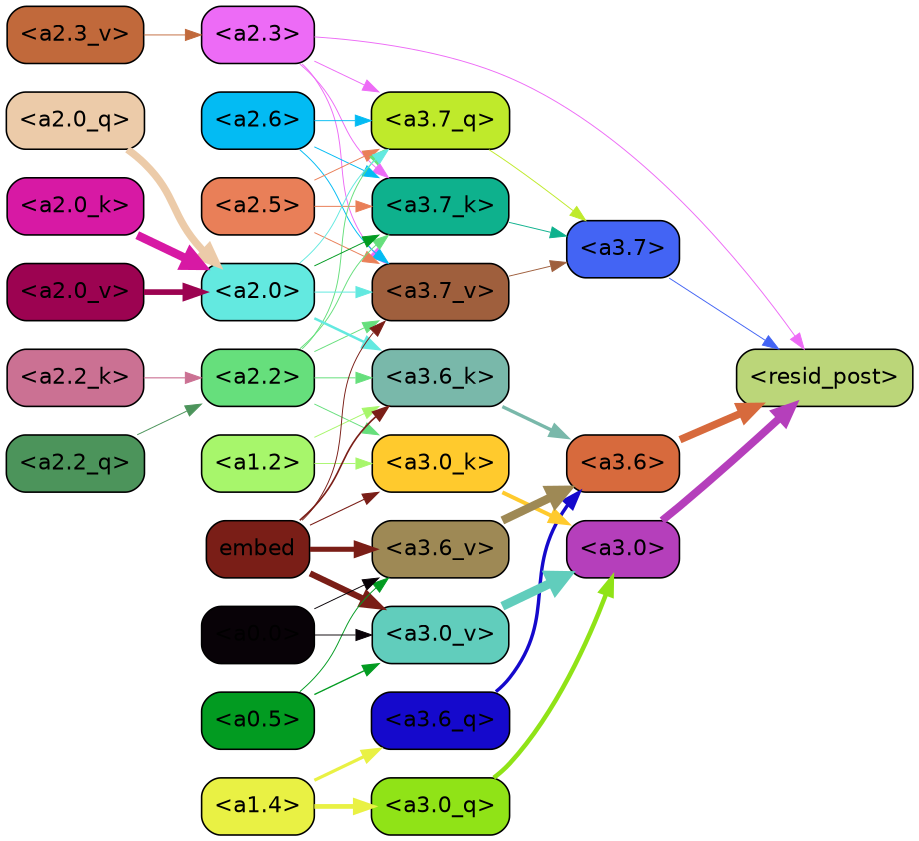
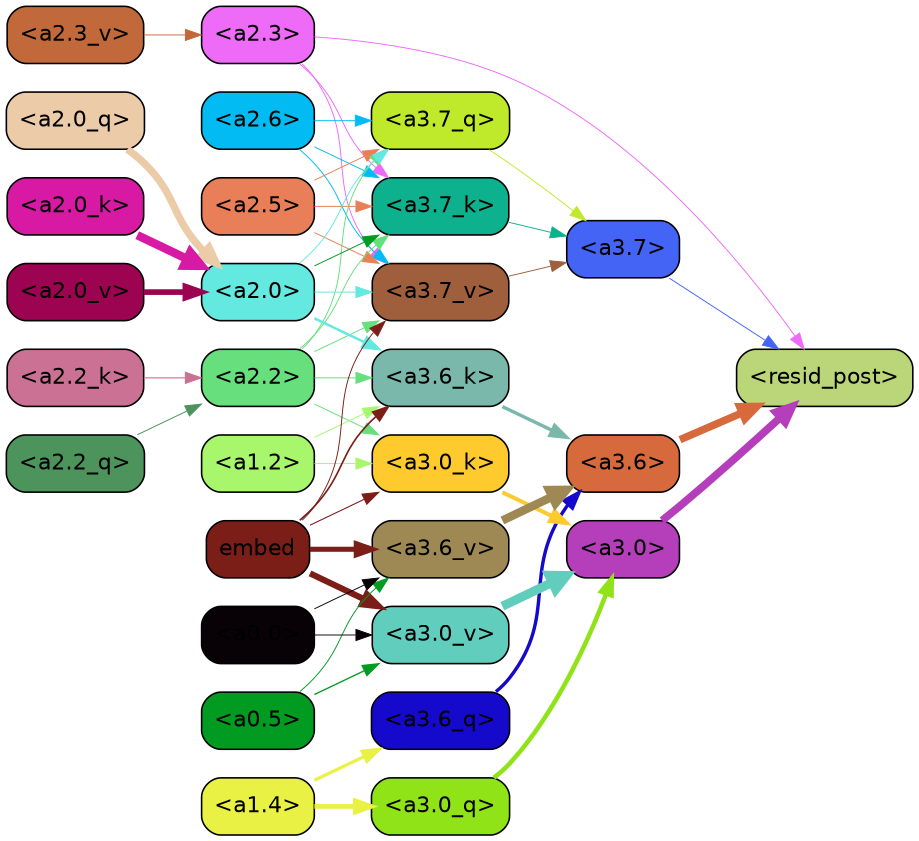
(339, 73) -> none
